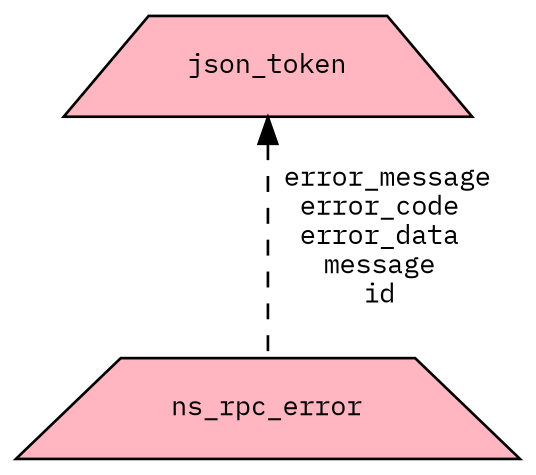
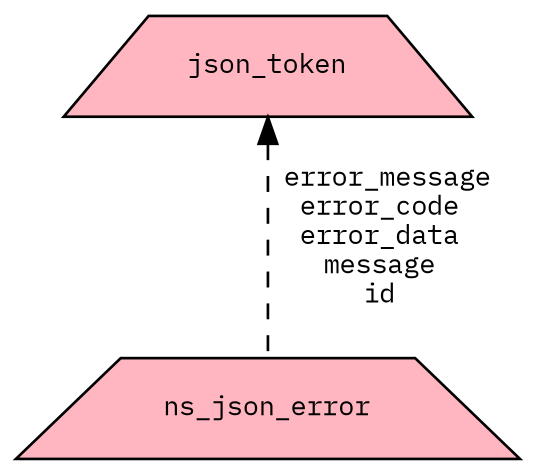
(268, 409) -> (268, 409)
